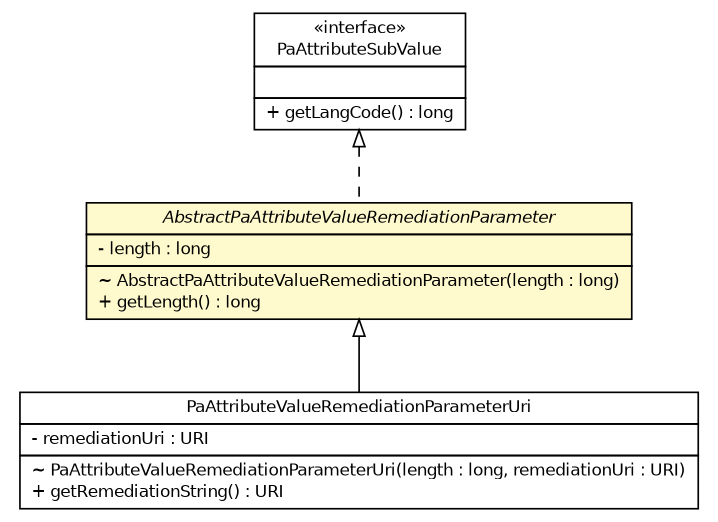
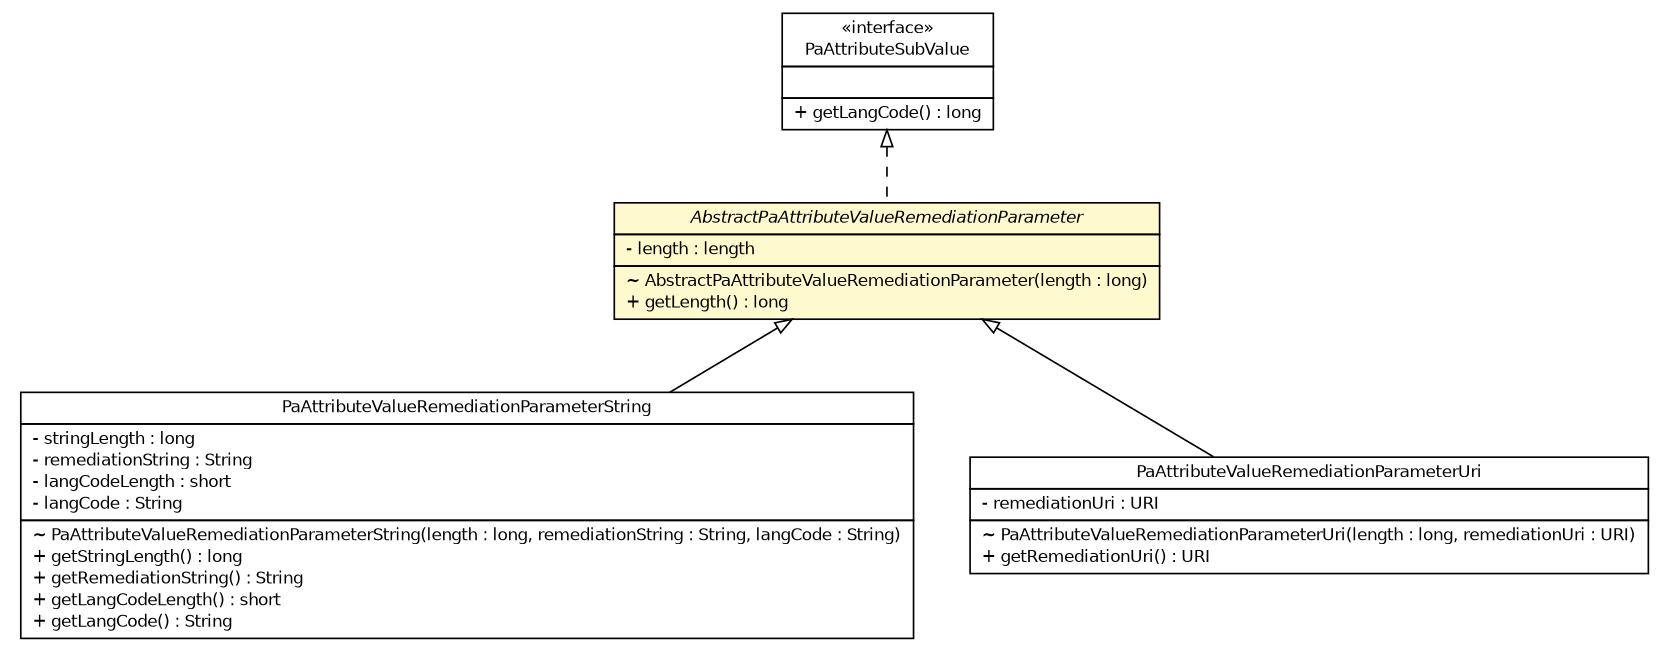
(155, 249) -> (691, 249)
(158, 492) -> (1096, 557)
none -> (466, 515)
